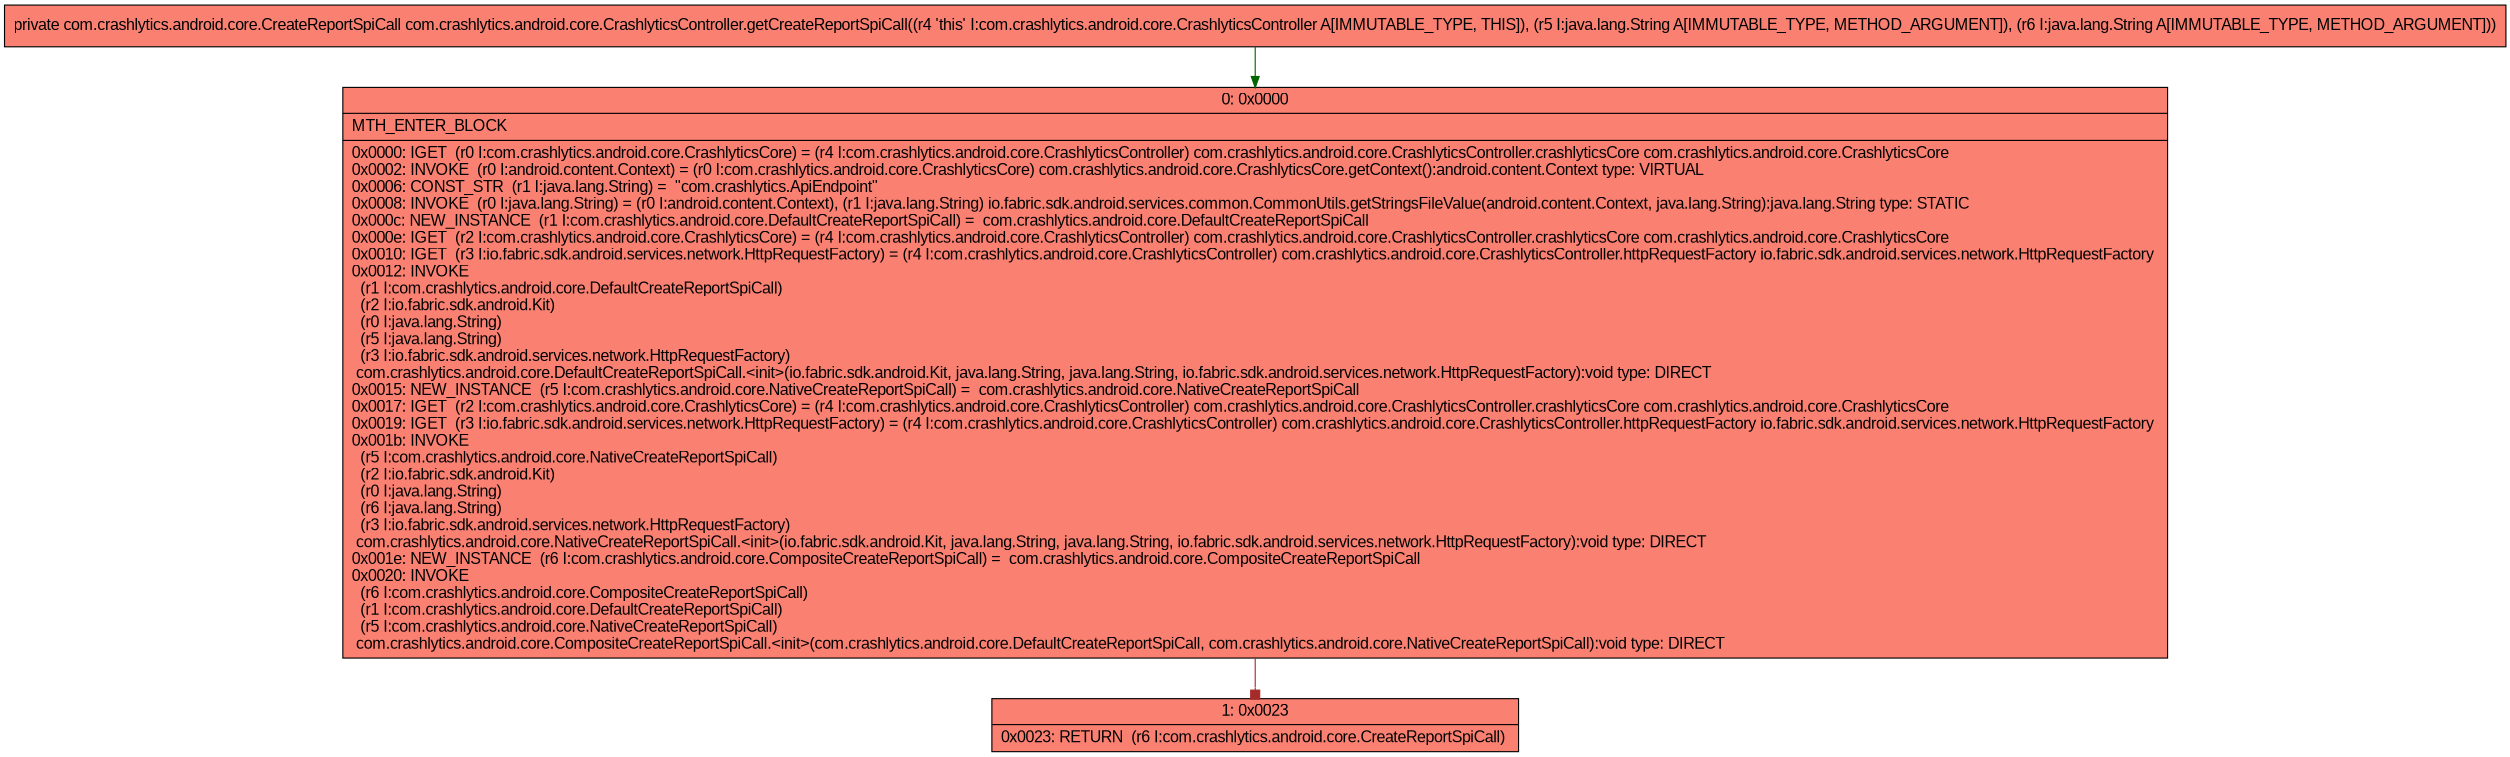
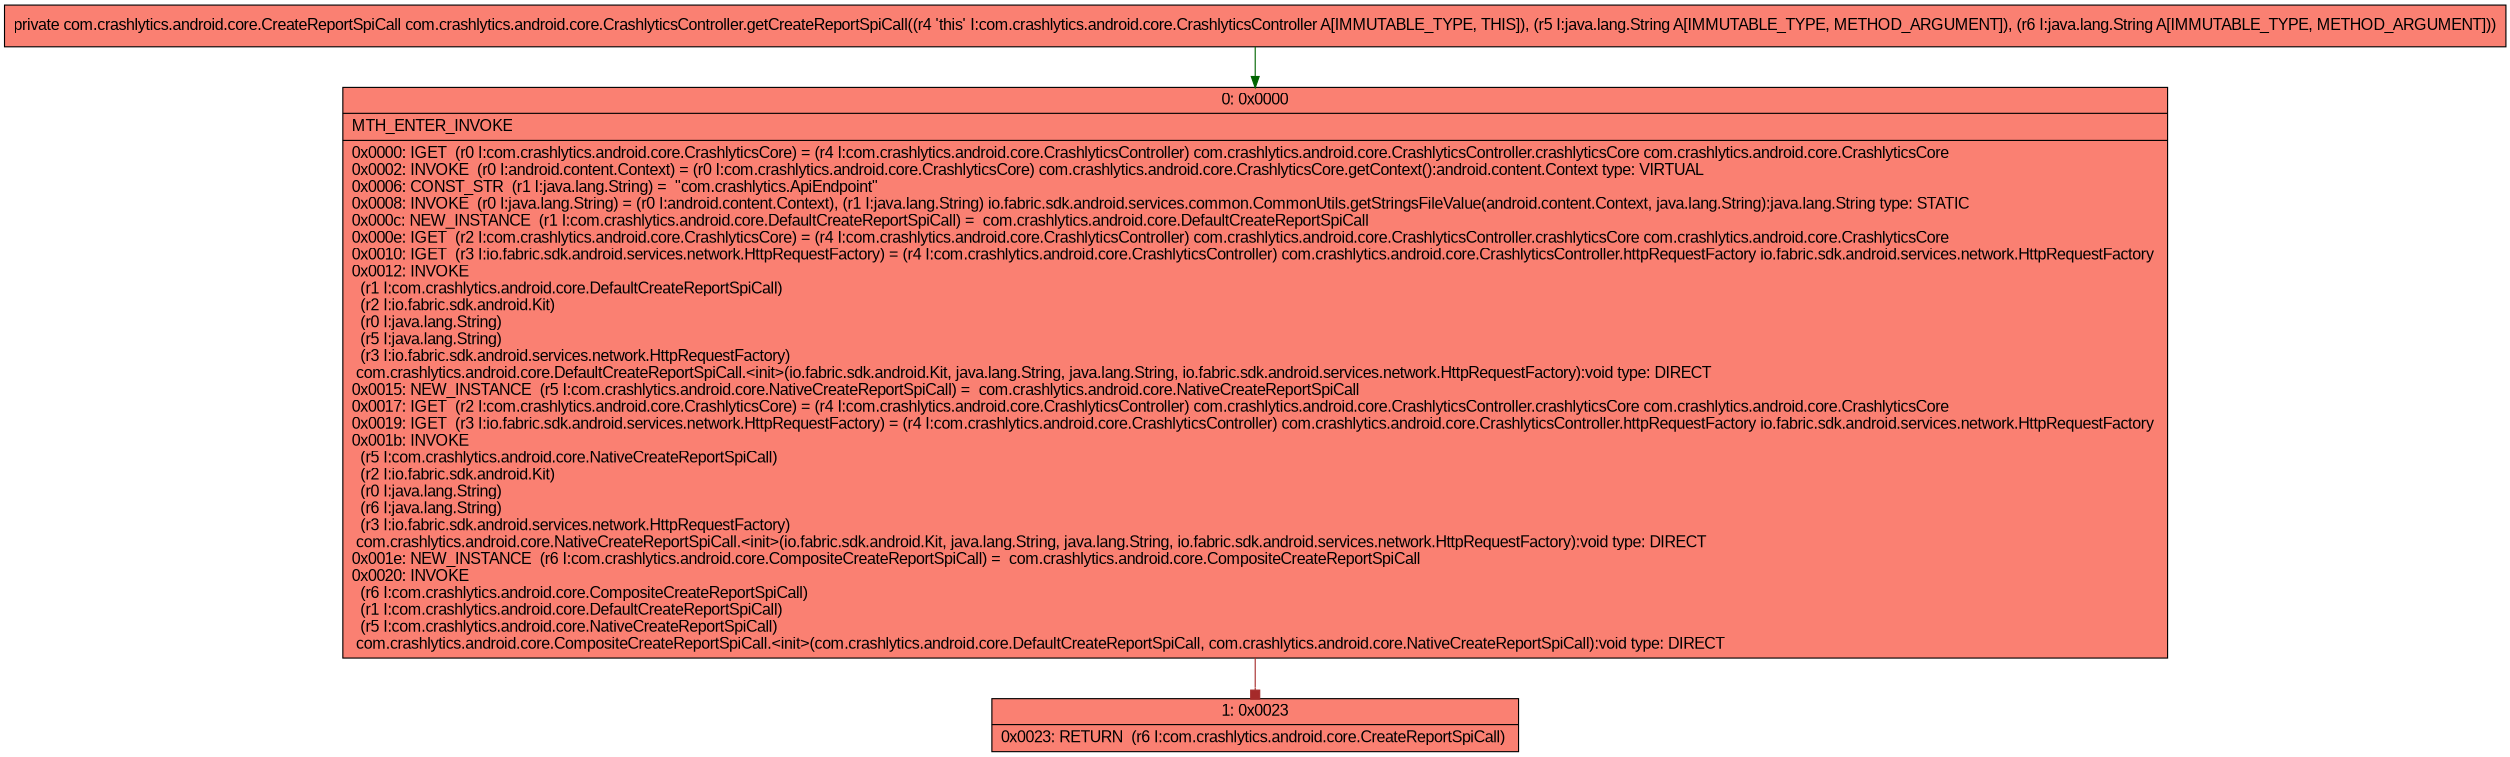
(430, 126) -> (433, 126)
